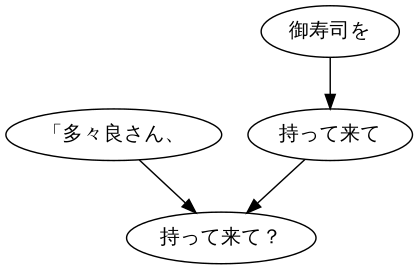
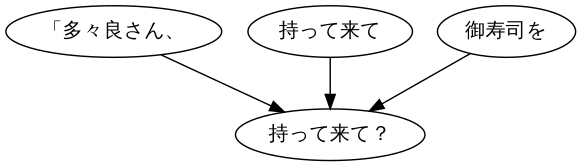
(330, 76) -> (426, 79)
